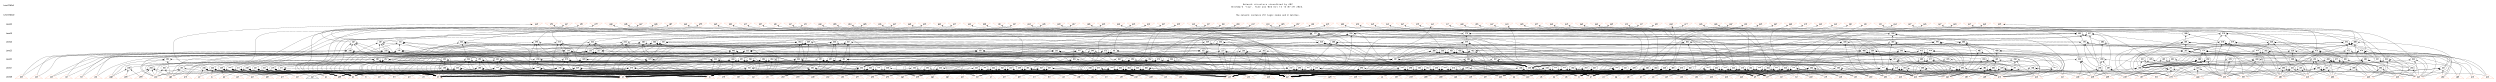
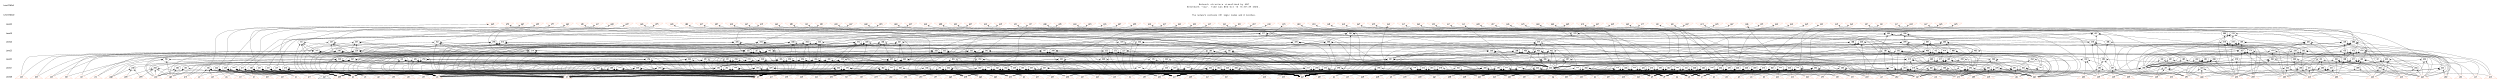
(1066, 73) -> (1080, 73)
